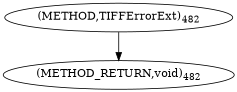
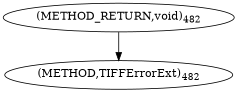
(119, 42) -> (119, 42)
